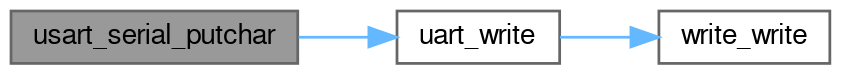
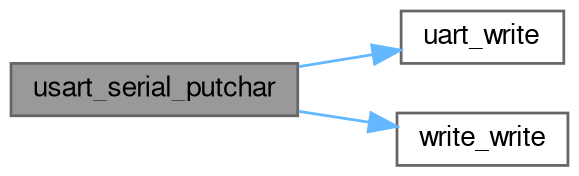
(595, 37) -> (334, 117)
